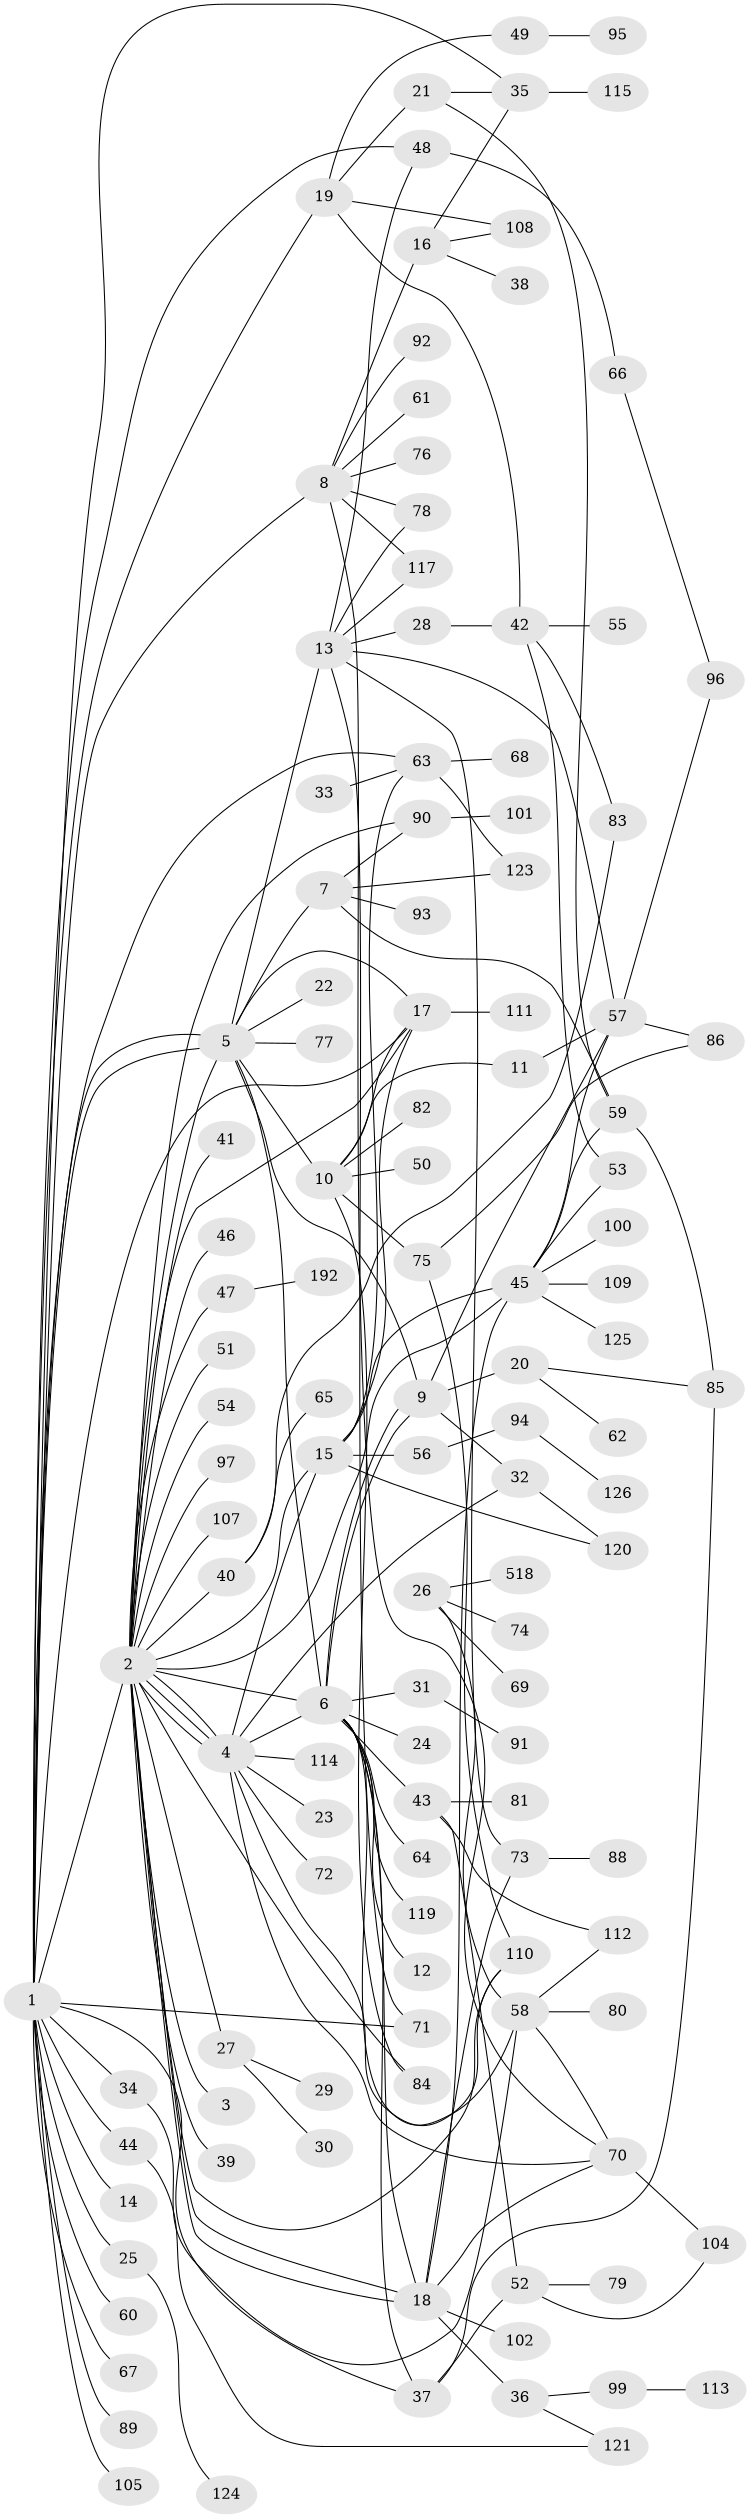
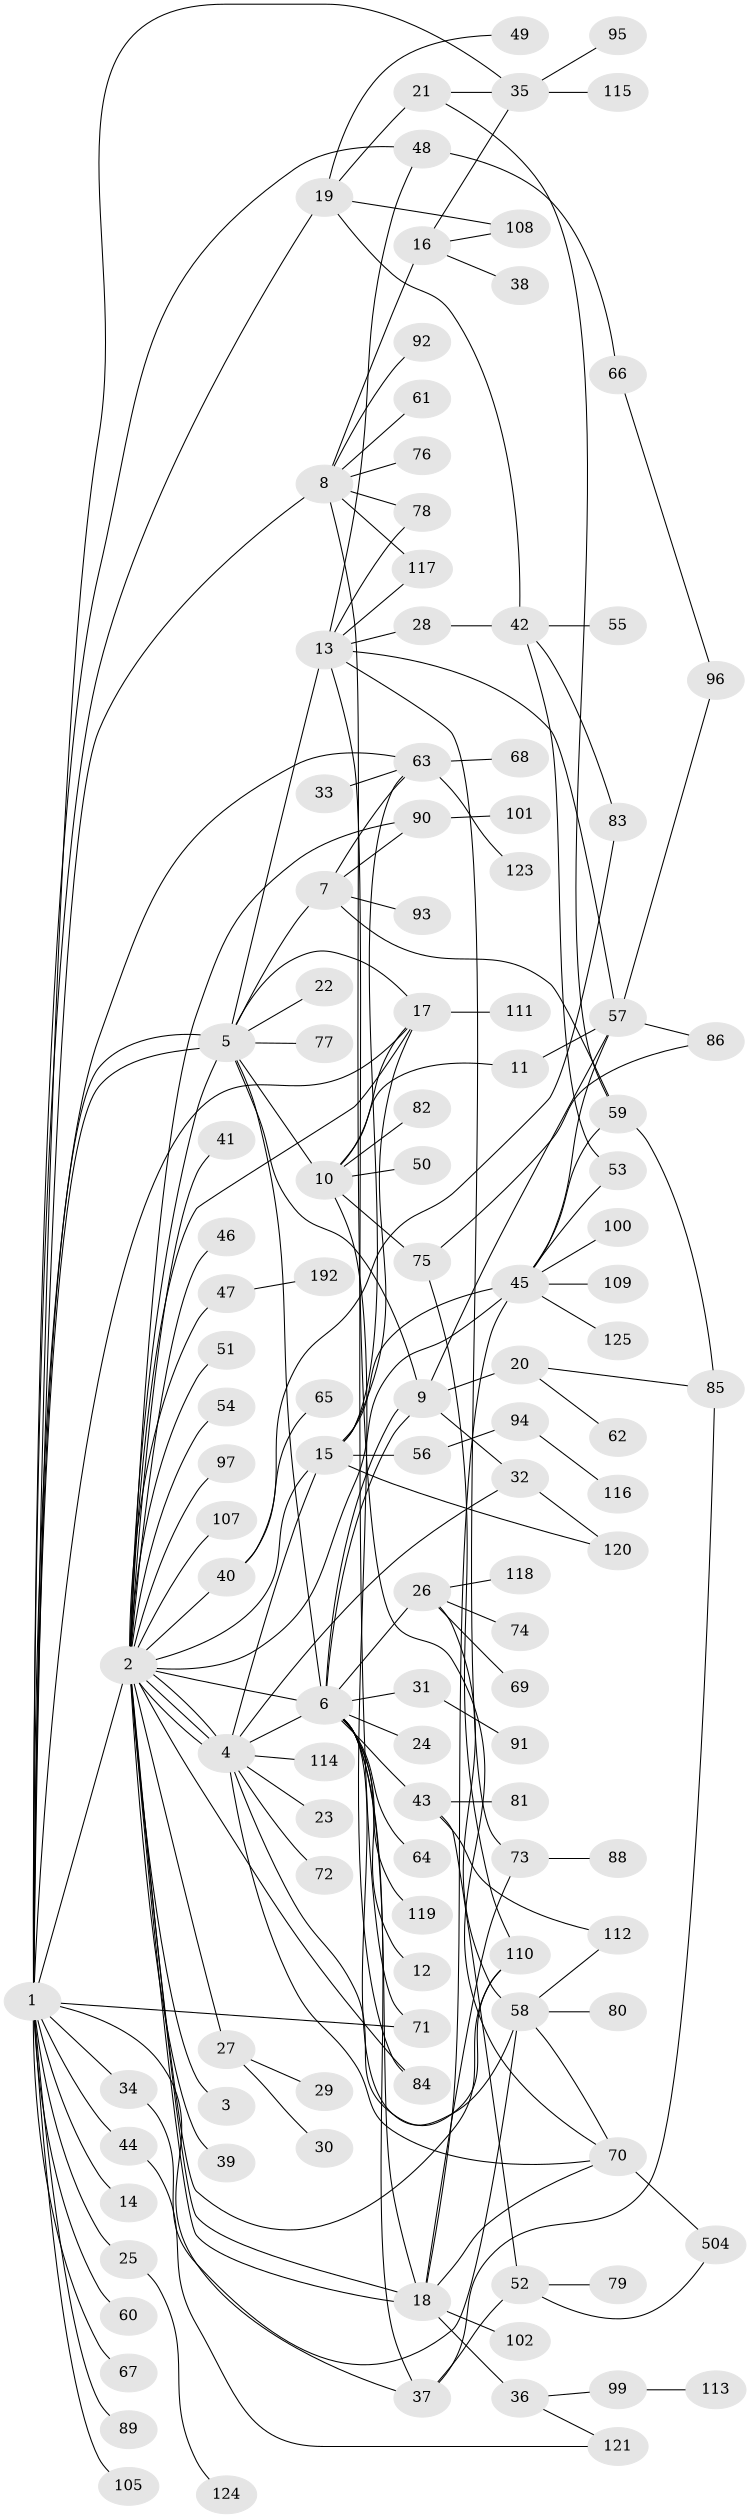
(569, 36) -> (569, 64)
(422, 881) -> (369, 821)
(618, 1494) -> (618, 1494)
(520, 1575) -> (520, 1575)
none -> (373, 1648)
(716, 2245) -> (716, 2245)
